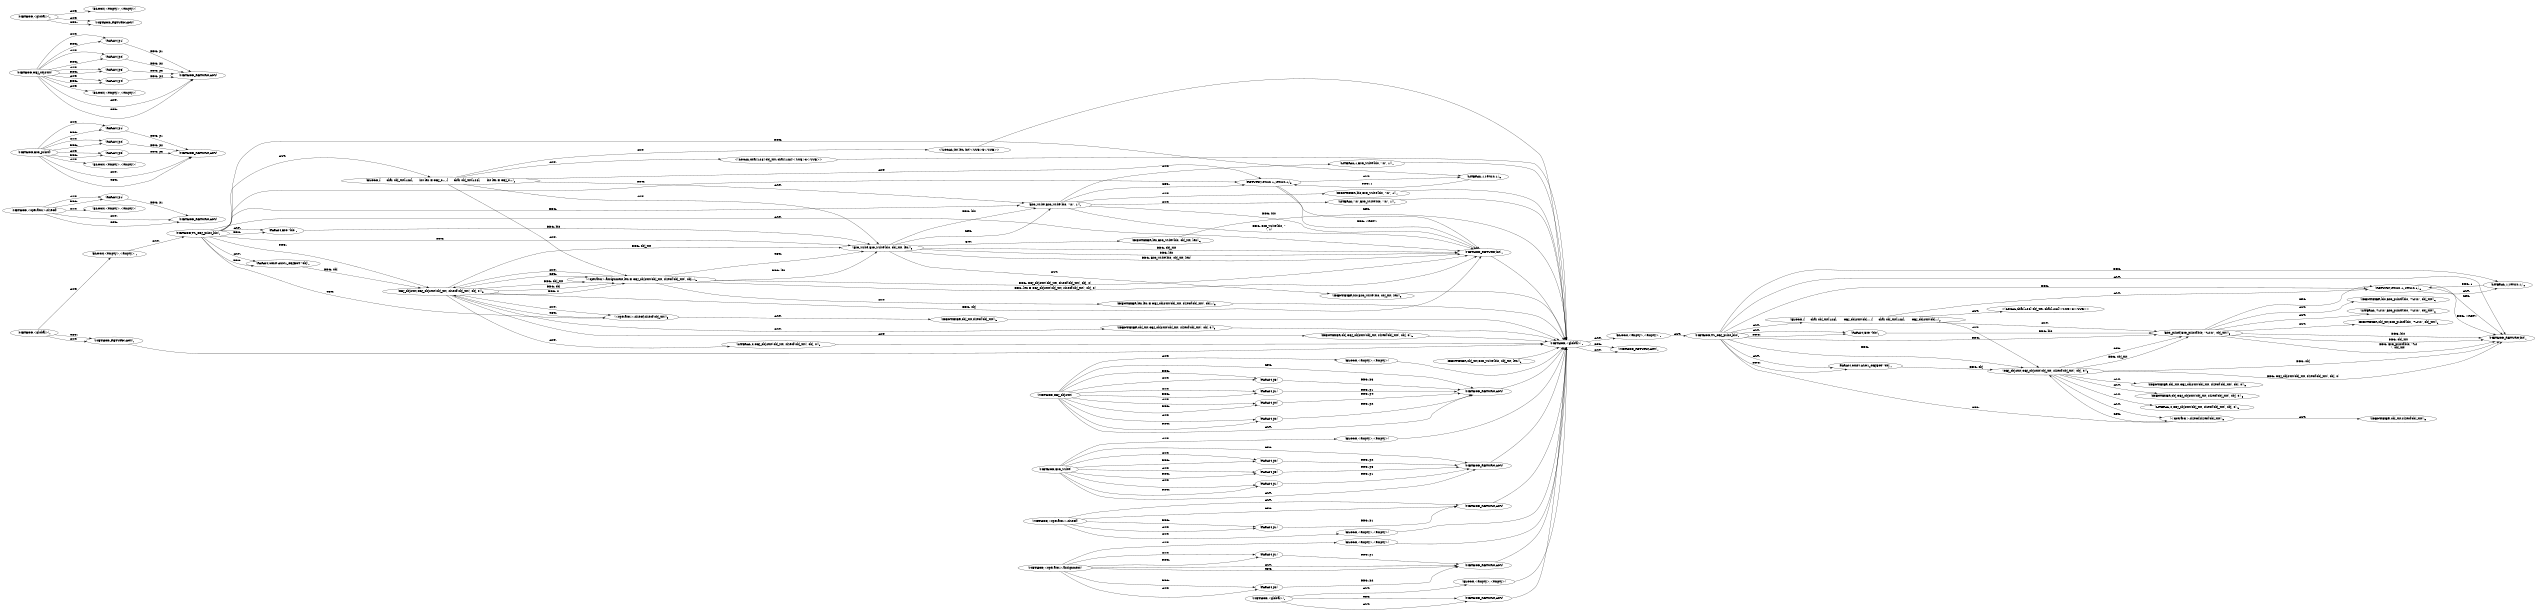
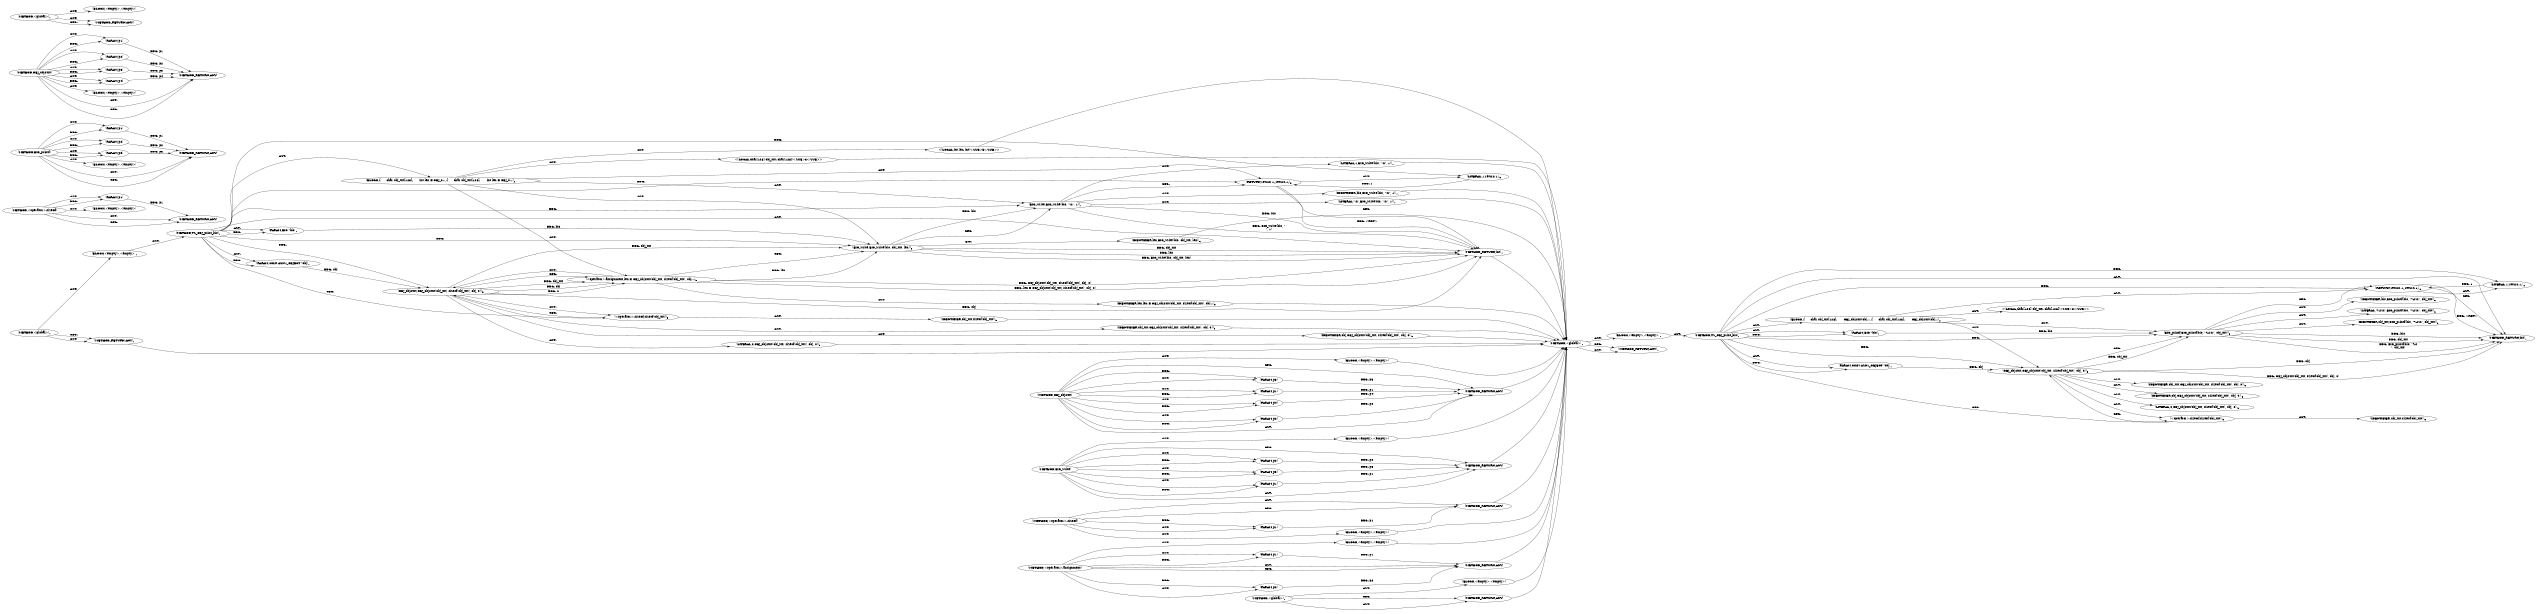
(1367, 296) -> none
(1484, 361) -> none
